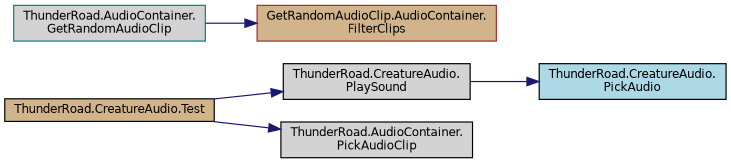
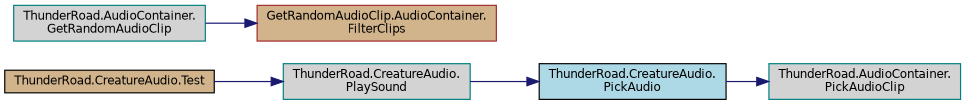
(377, 82) -> (377, 82)
(240, 125) -> (741, 82)
(377, 140) -> (865, 82)
